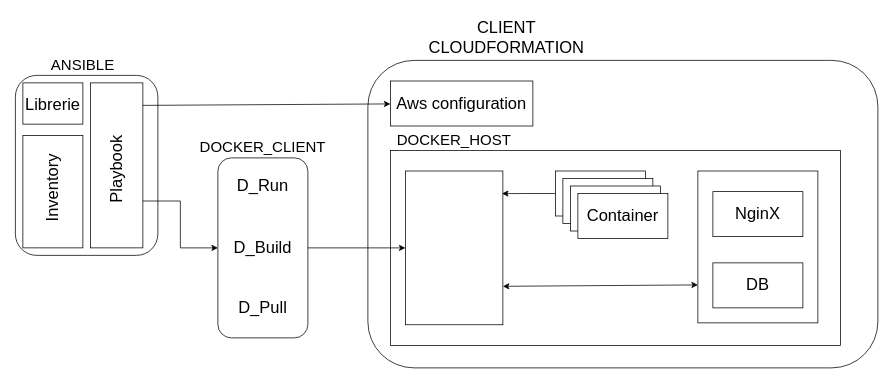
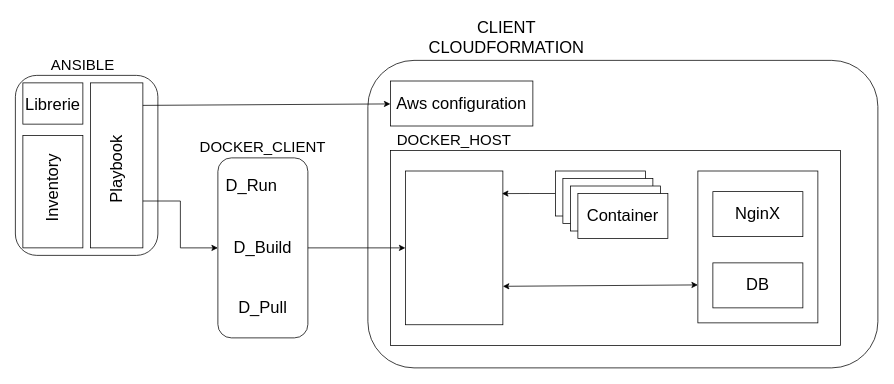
(263, 186) -> (252, 186)
